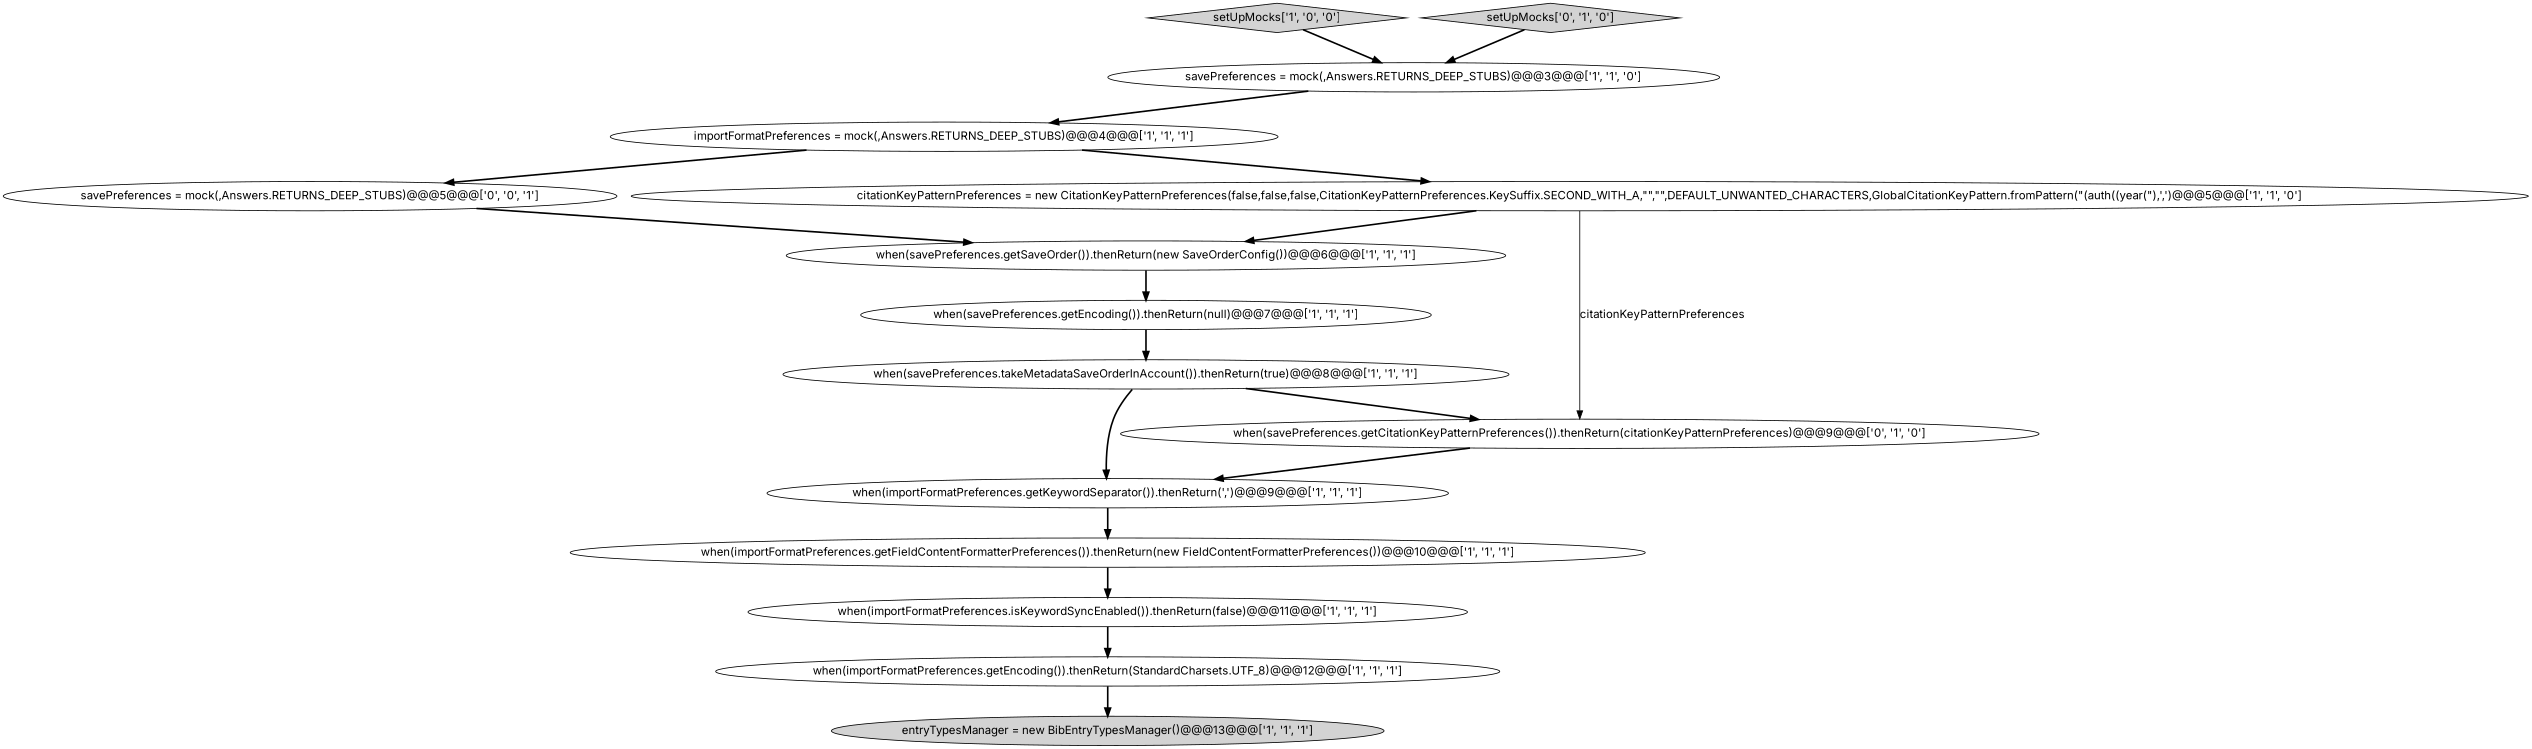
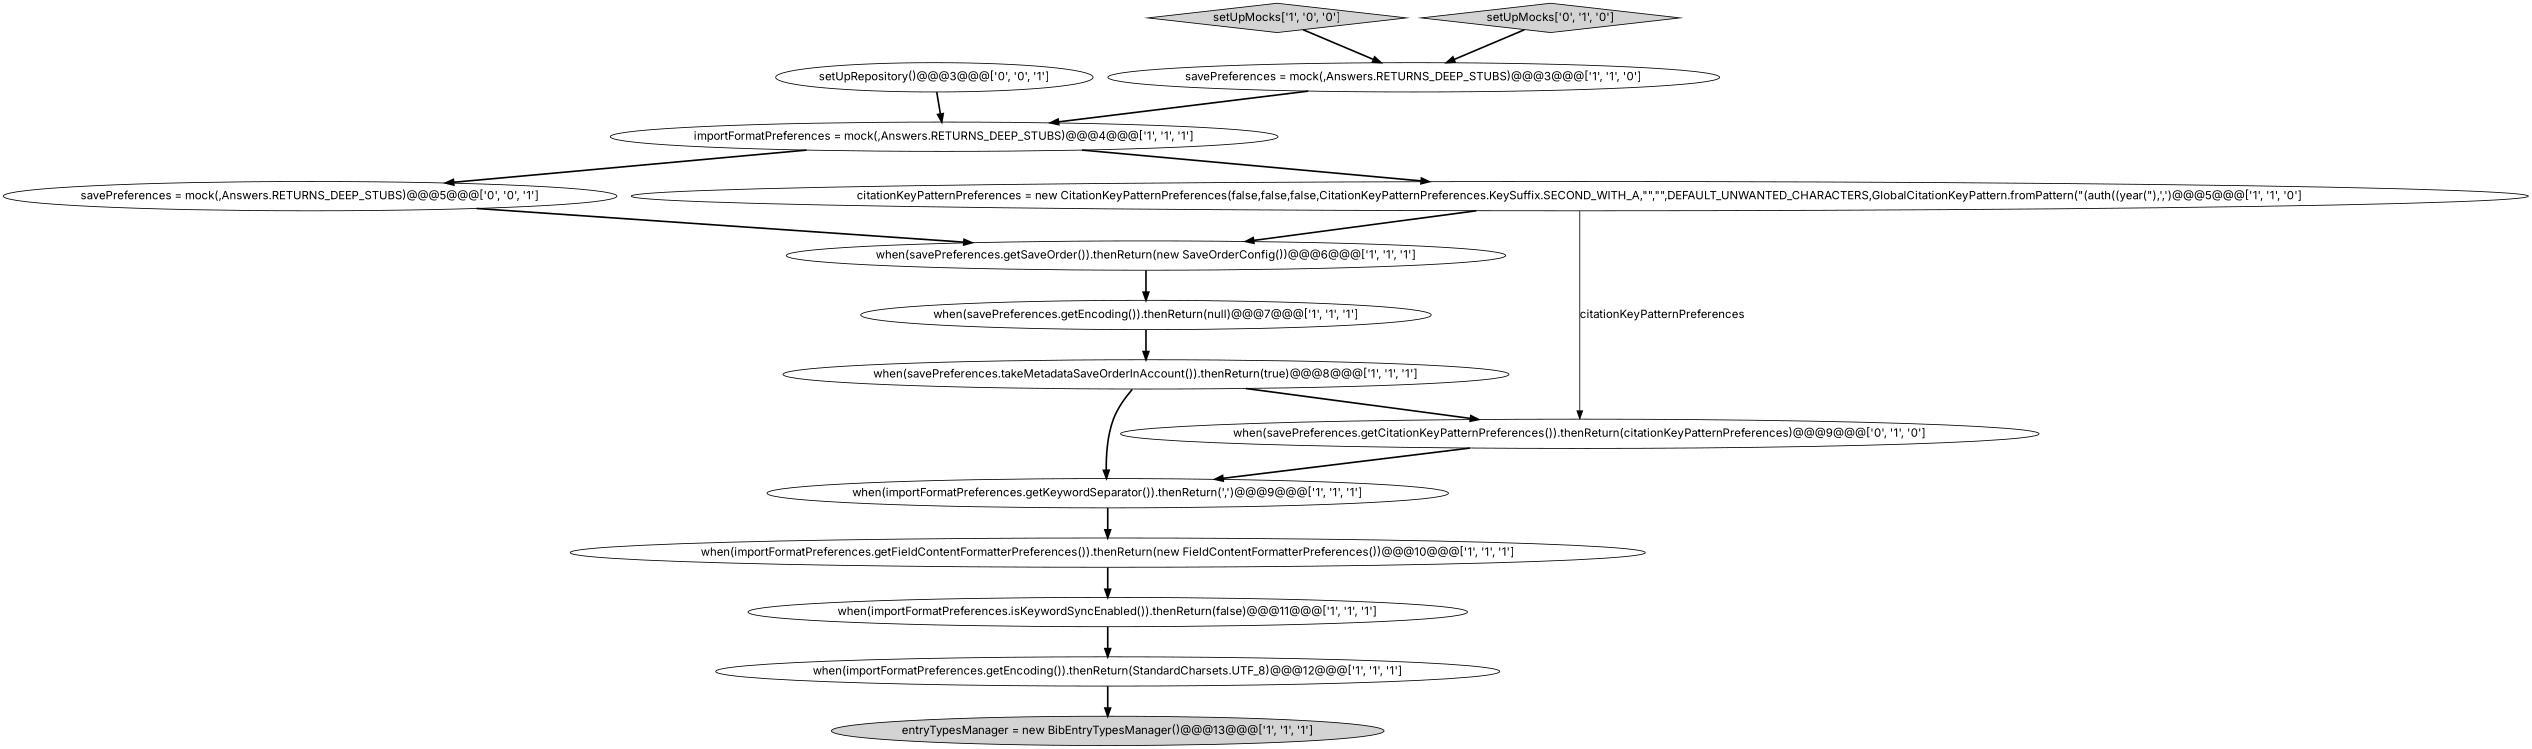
none -> (934, 77)
